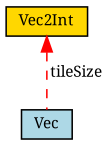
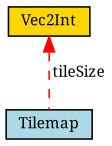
(47, 124) -> (49, 124)
